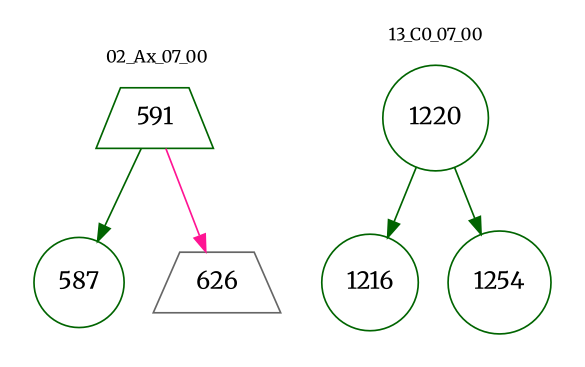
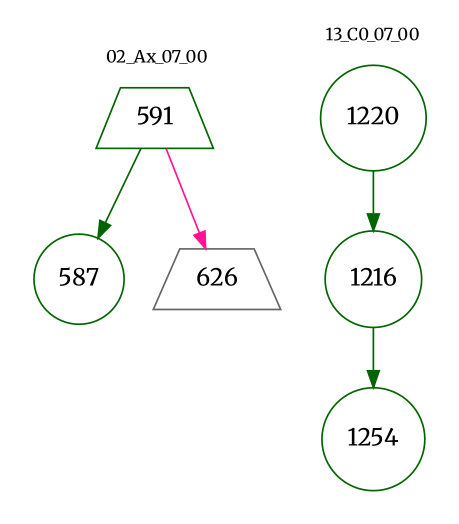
(465, 193) -> (373, 349)
